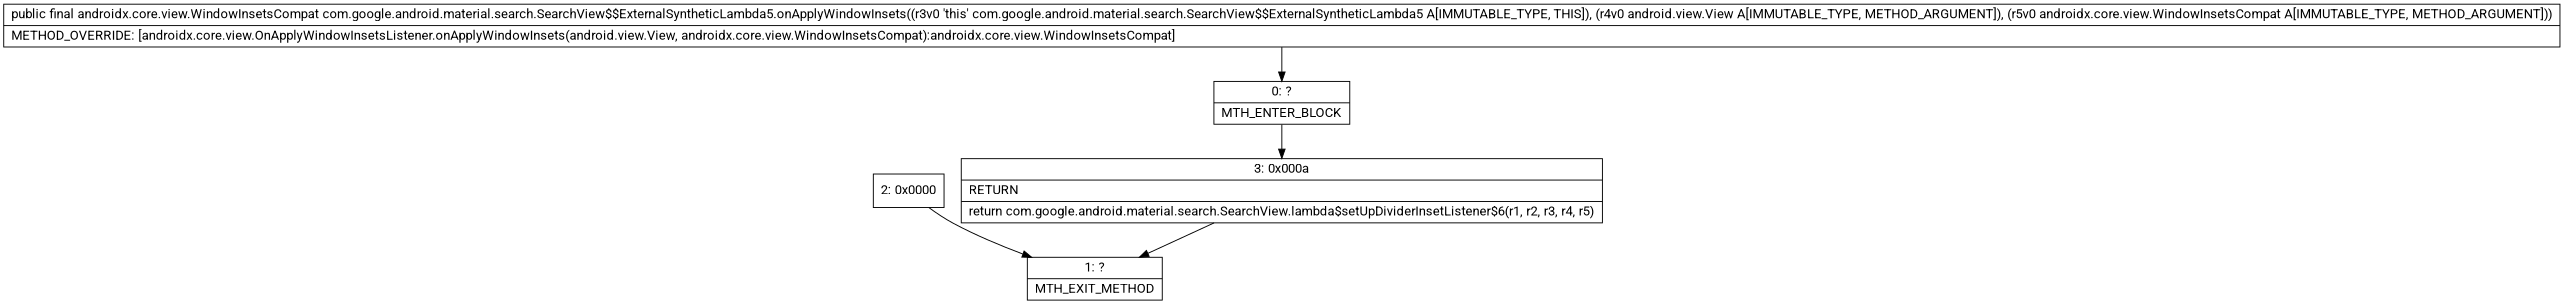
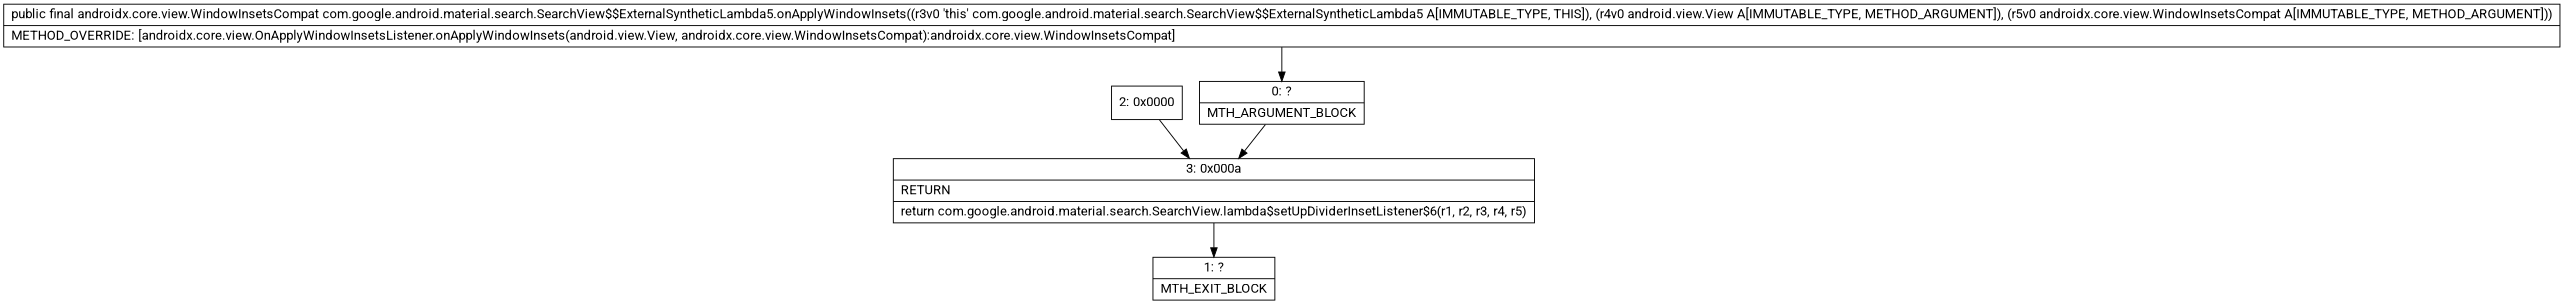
(1282, 113) -> (1282, 113)
(974, 234) -> (1172, 135)
(1095, 289) -> (1214, 289)
